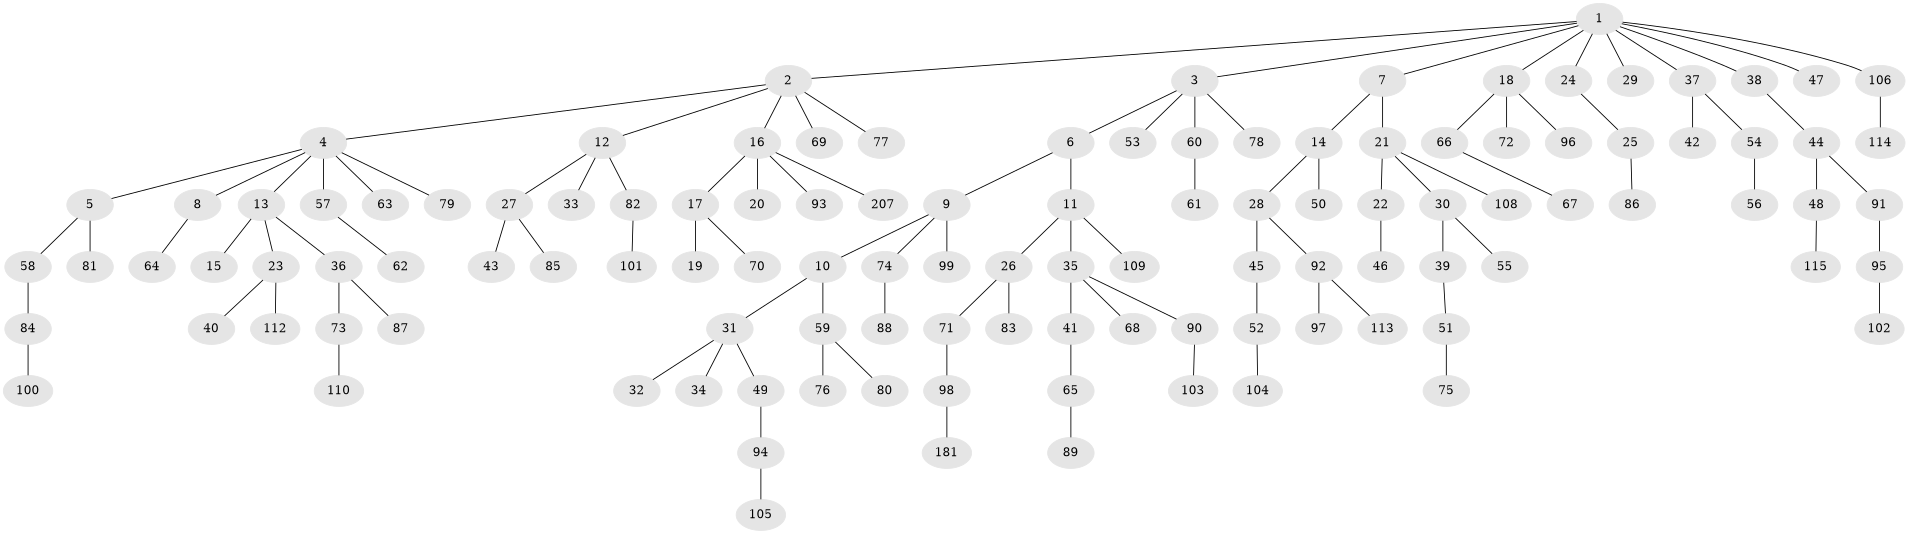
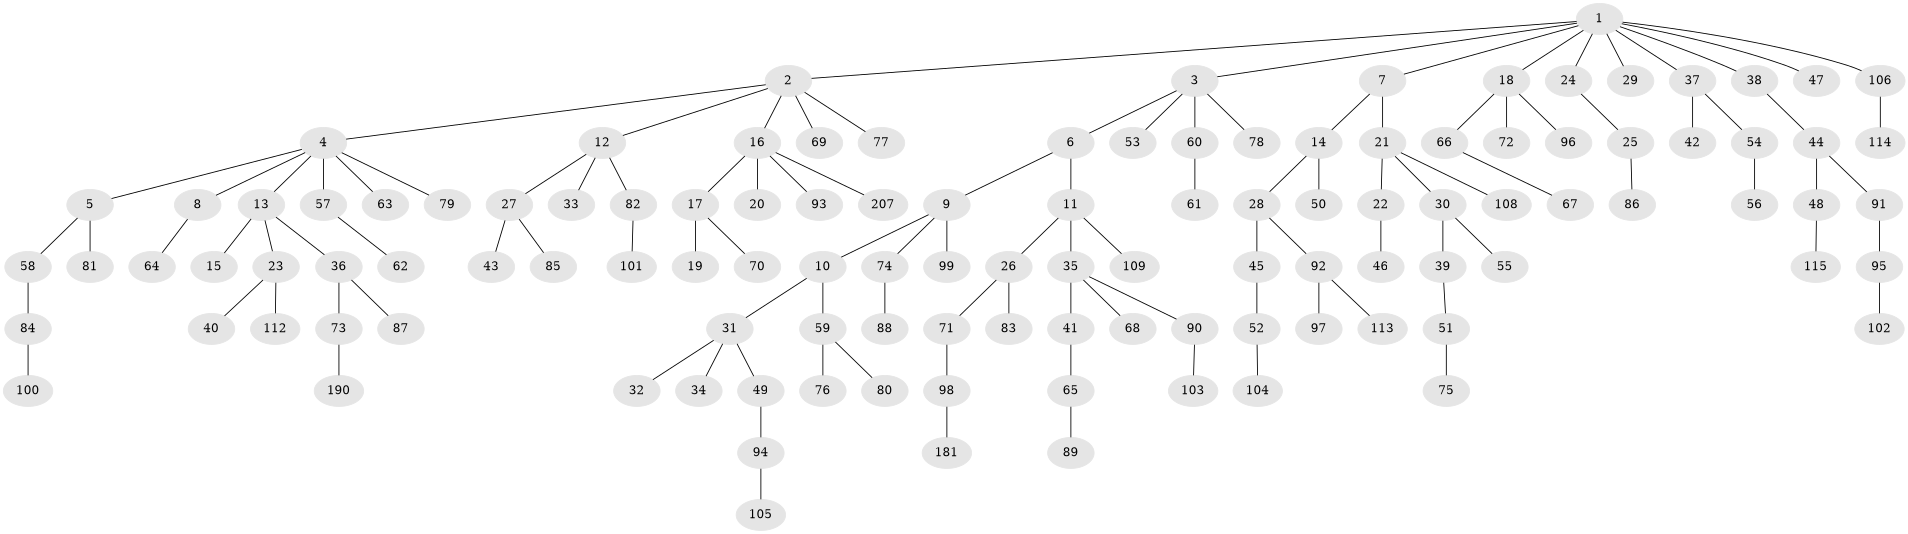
(339, 391) -> (339, 391)
